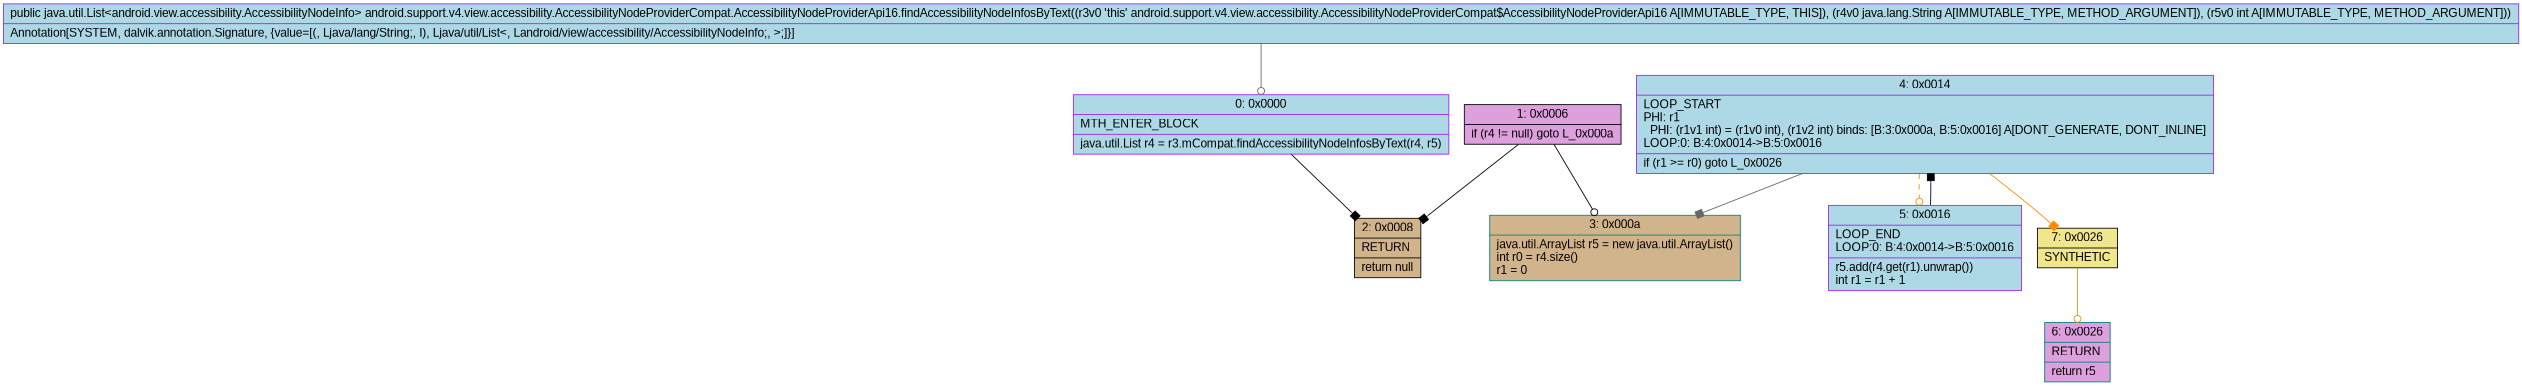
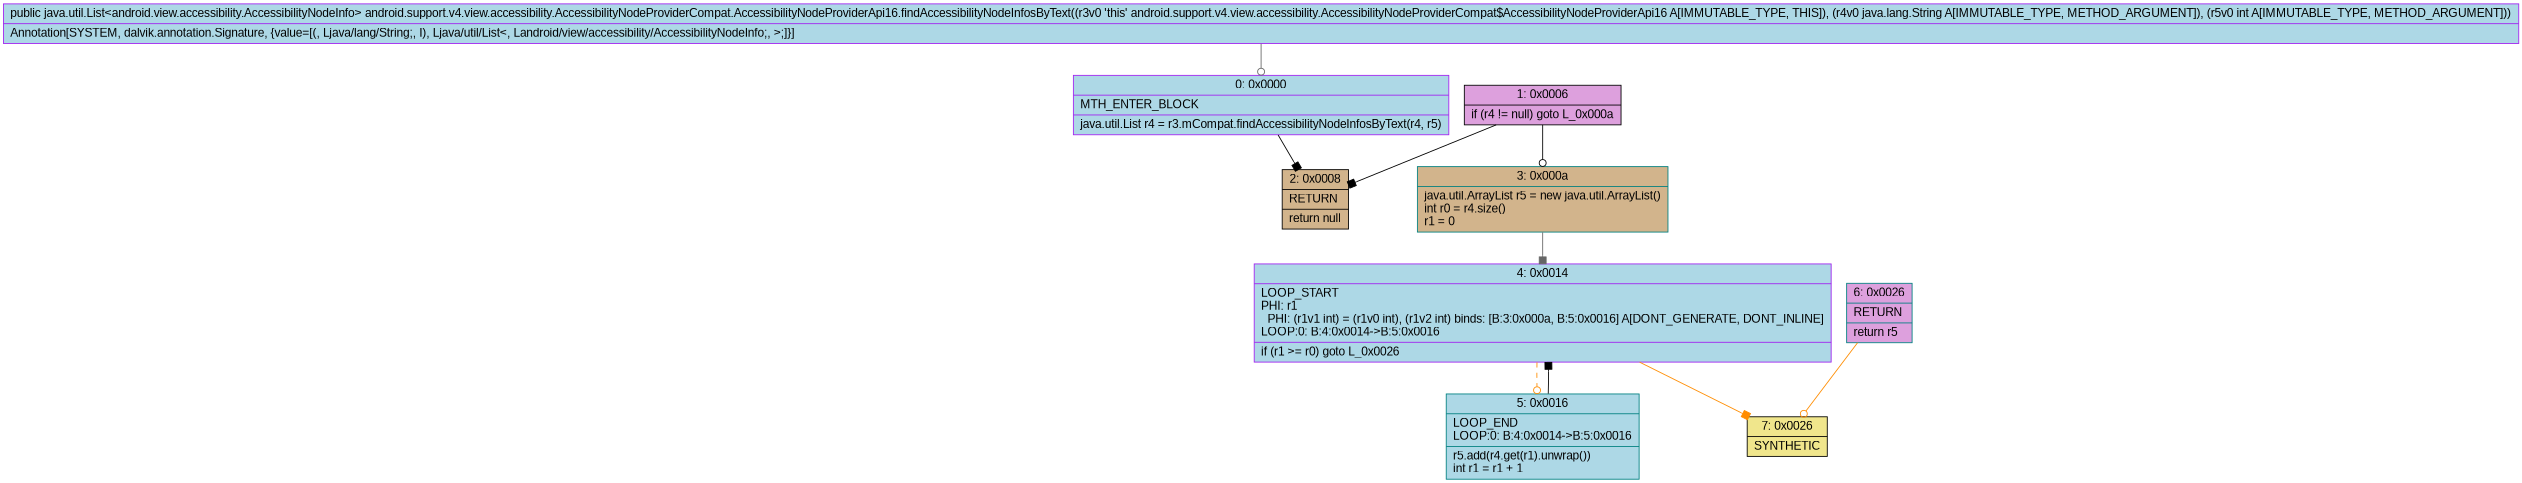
(1753, 193) -> (1543, 244)
(1925, 248) -> (1543, 437)
(2077, 292) -> (1832, 377)
